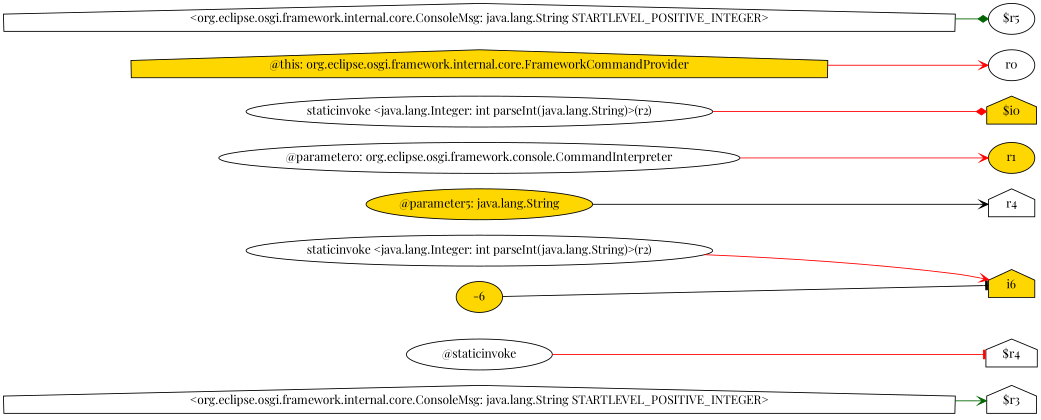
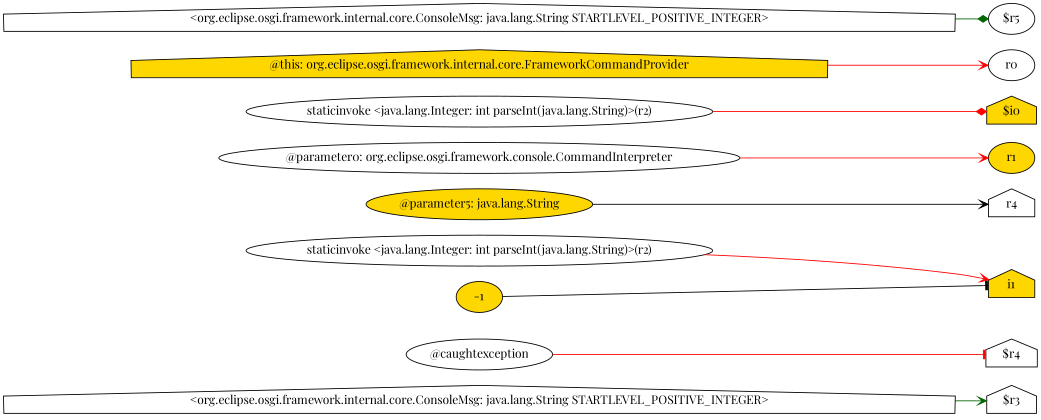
(1012, 285) -> (1012, 285)
(479, 297) -> (479, 297)
(479, 354) -> (479, 354)
